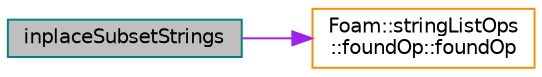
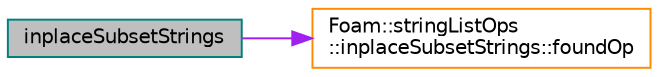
(424, 38) -> (481, 38)
